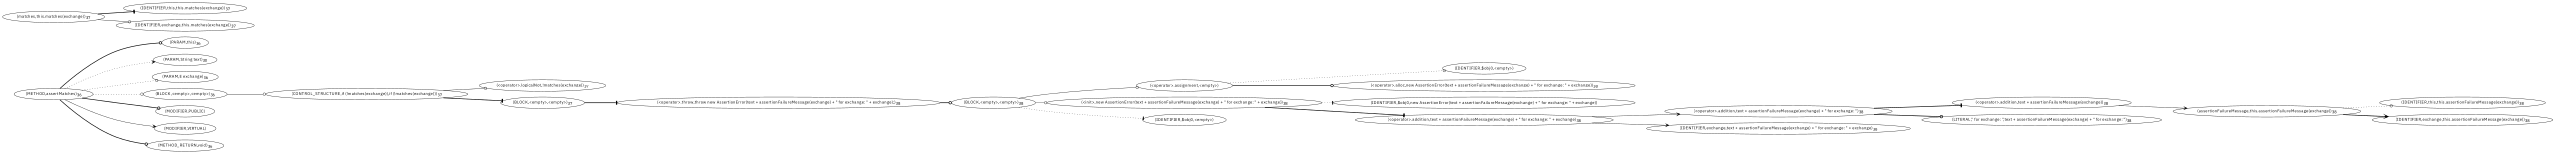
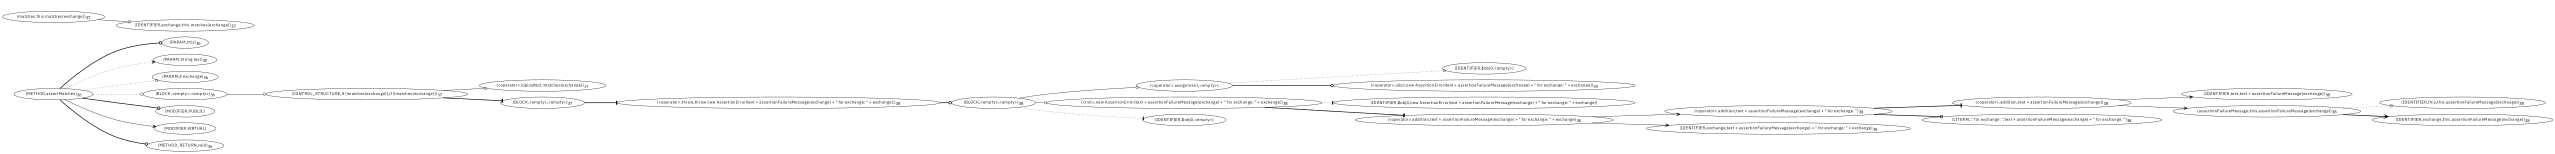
(185, 8) -> none
none -> (2267, 94)
